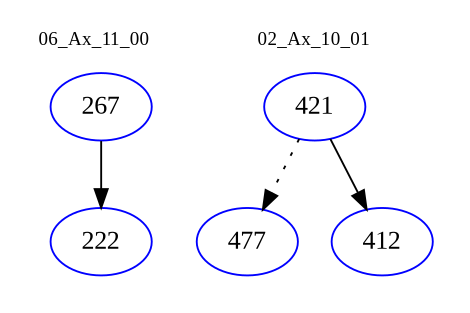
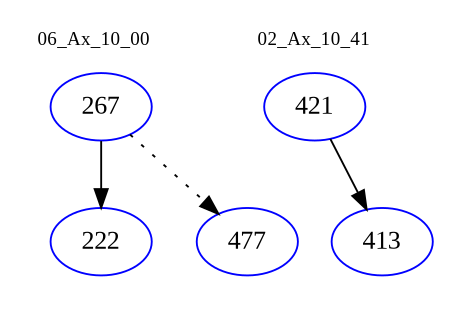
(95, 40) -> (95, 40)
(315, 40) -> (315, 40)
(285, 166) -> (154, 156)
(382, 242) -> (382, 242)
